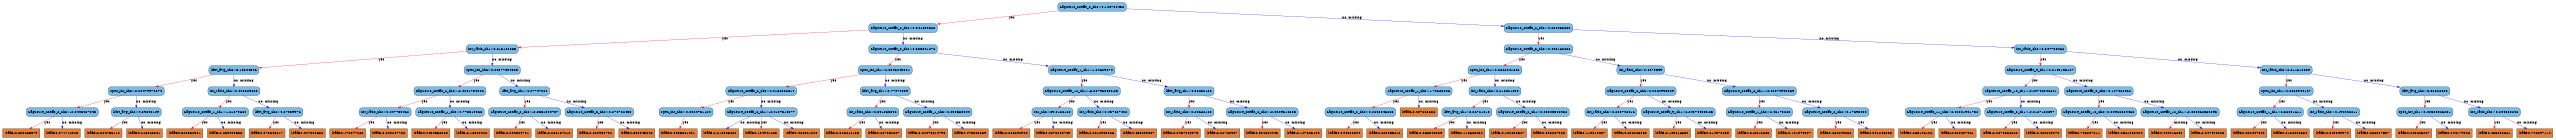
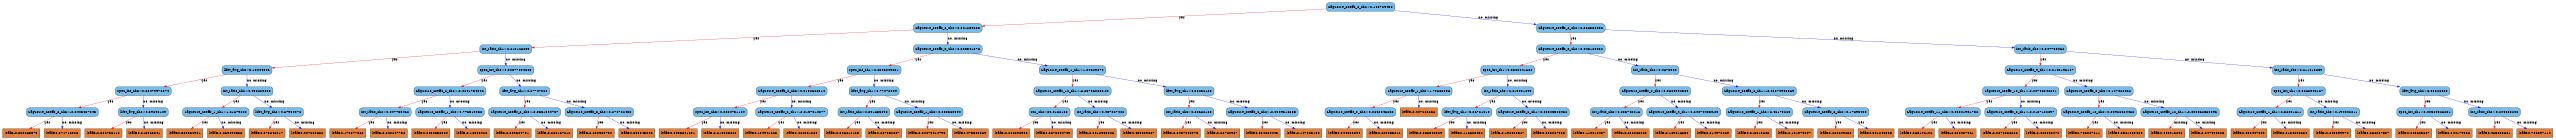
(739, 121) -> (720, 121)
